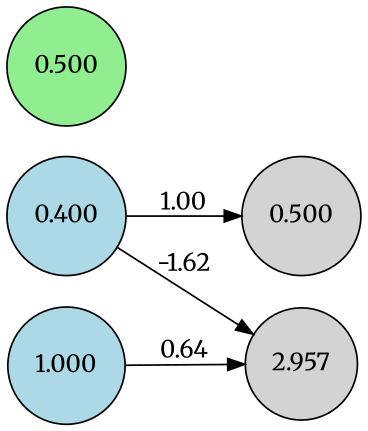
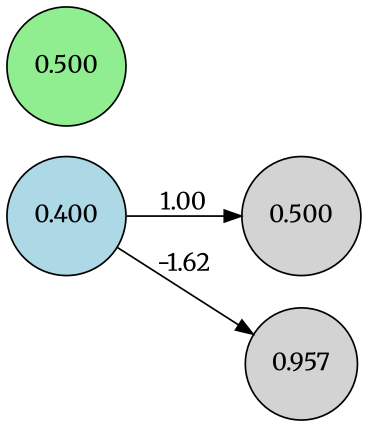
(301, 364) -> (301, 364)
(66, 366) -> none
